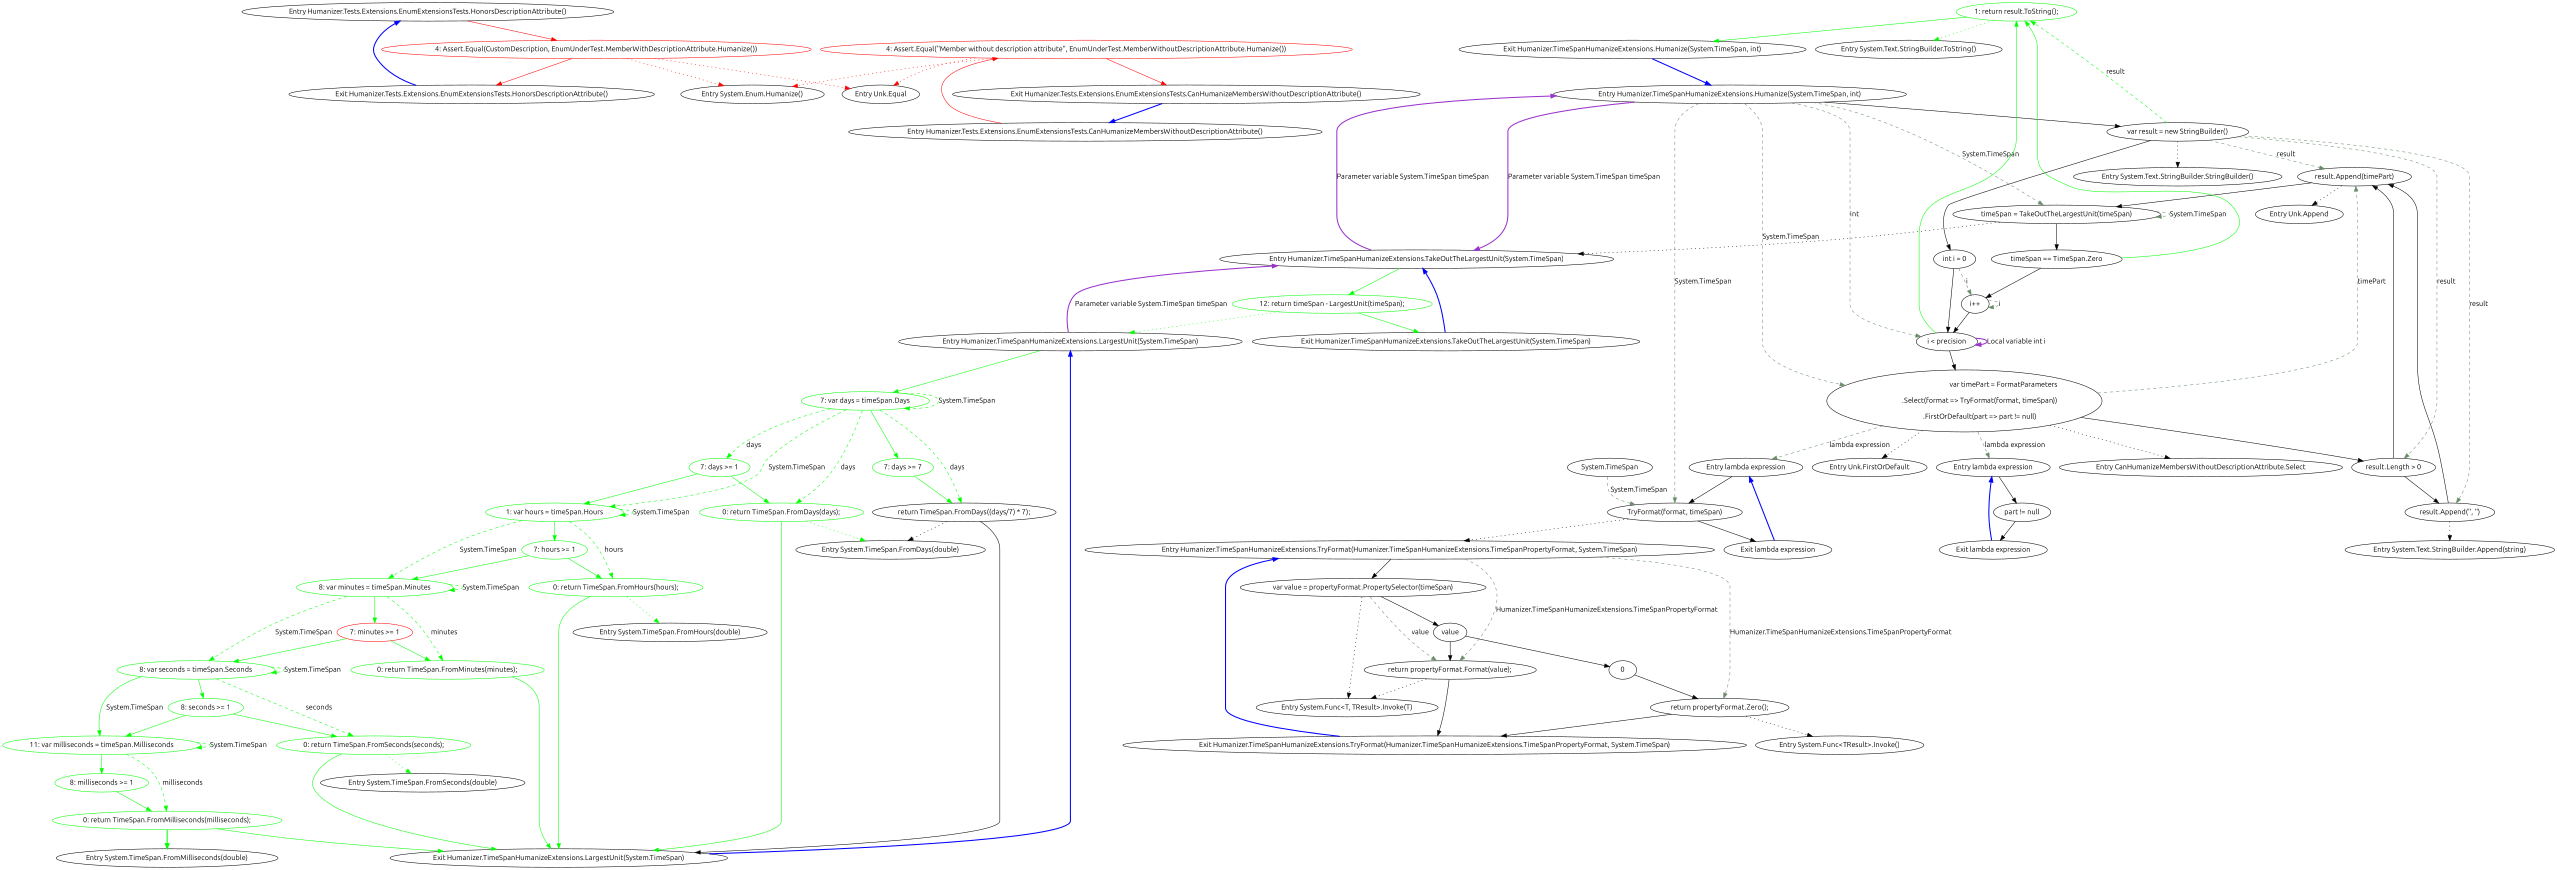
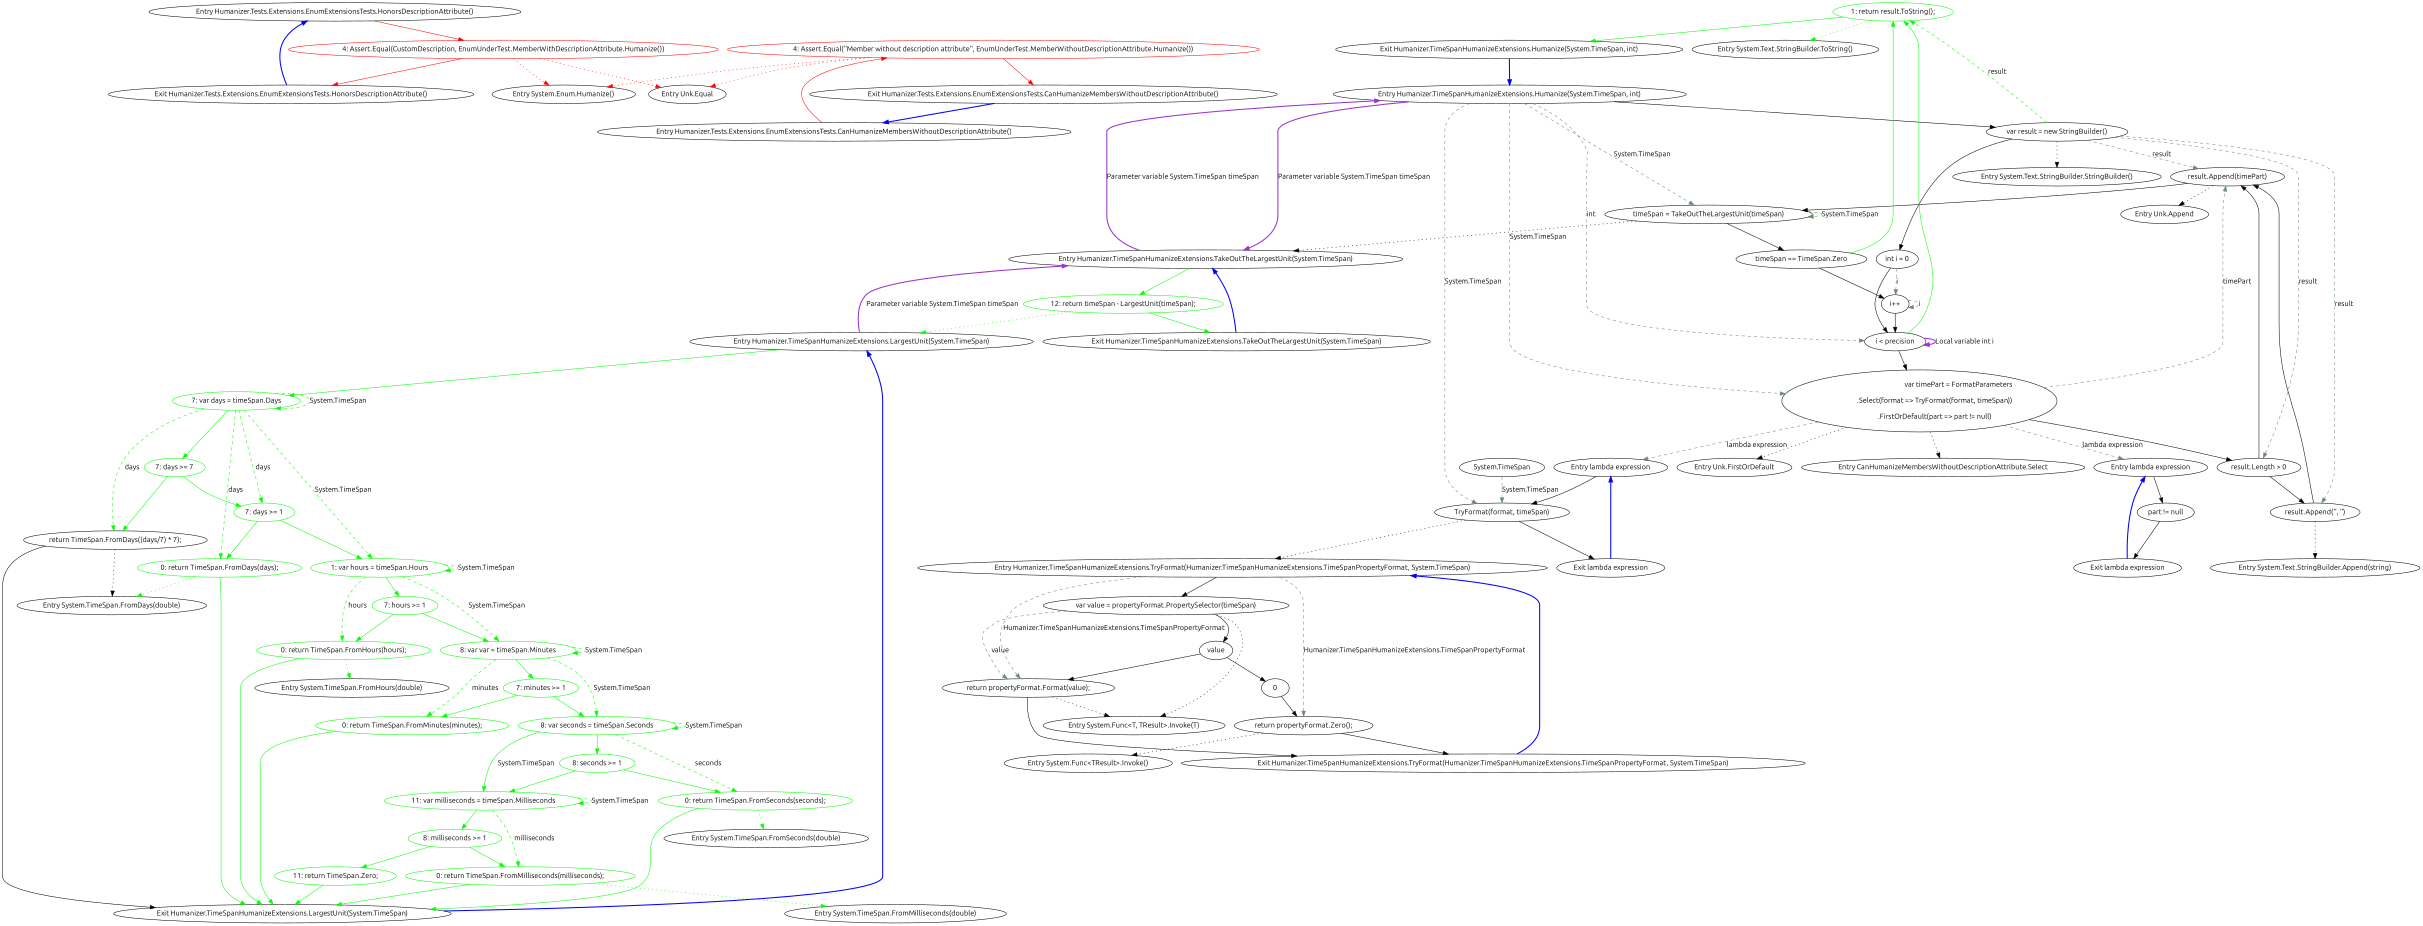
none -> (208, 494)
(375, 588) -> (508, 650)
(375, 632) -> (541, 688)
(167, 837) -> (706, 895)
none -> (335, 876)
